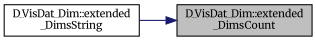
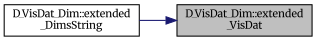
(245, 20) -> (245, 20)
